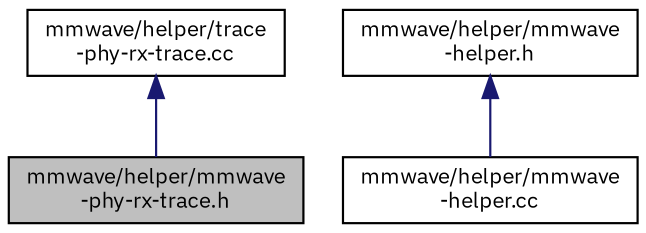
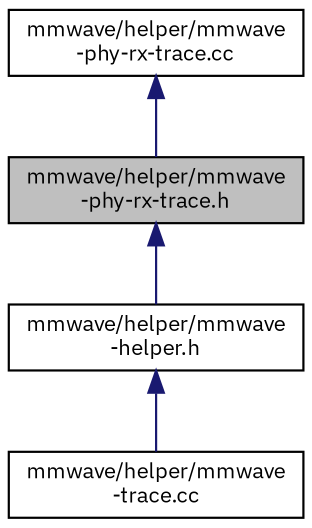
(156, 43) -> (156, 43)
(490, 190) -> (156, 485)
none -> (156, 275)
